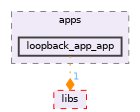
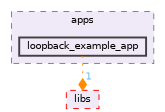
(70, 47) -> (83, 47)
